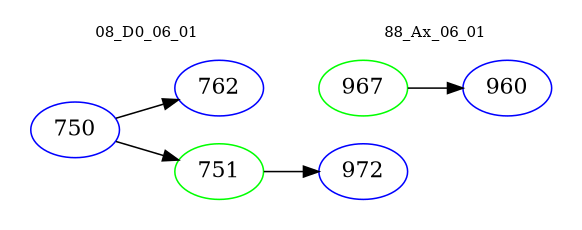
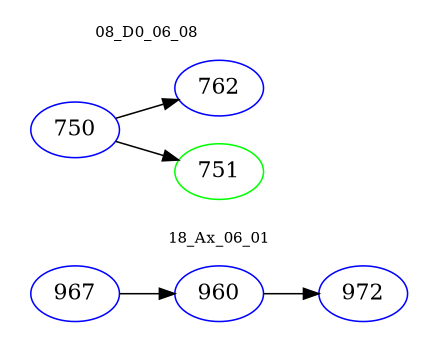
(147, 33) -> (147, 33)
(435, 33) -> (219, 239)
(363, 88) -> (75, 294)
(285, 172) -> (284, 294)
